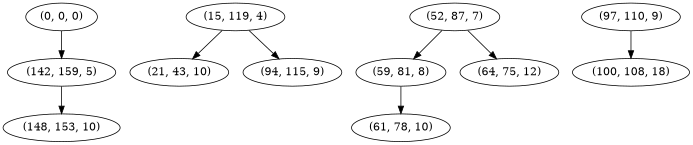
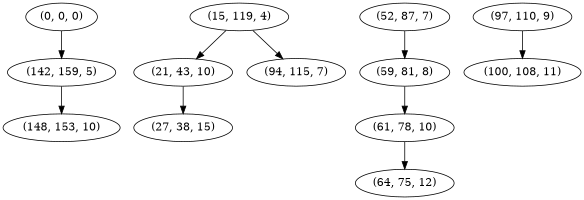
(479, 42) -> (405, 152)
(292, 72) -> (296, 72)
(631, 72) -> (522, 72)
none -> (183, 128)
